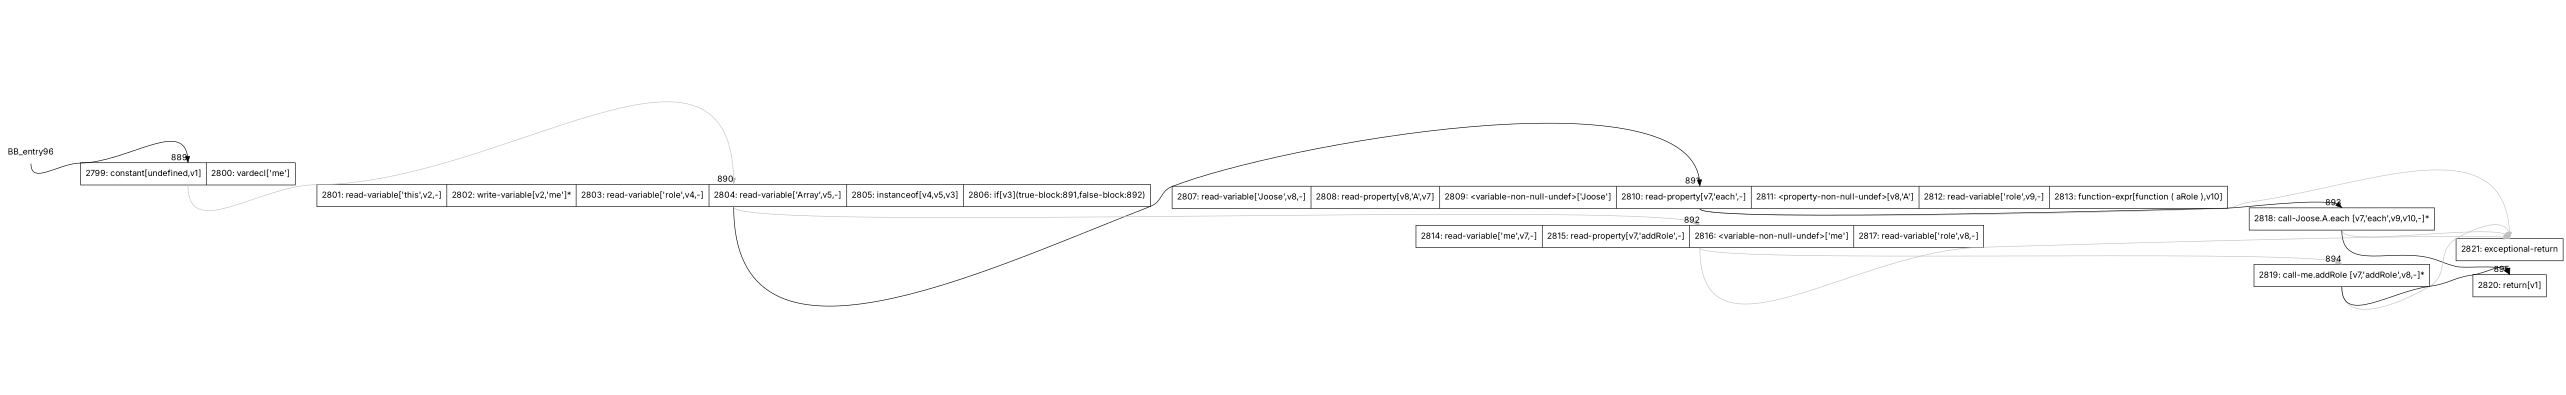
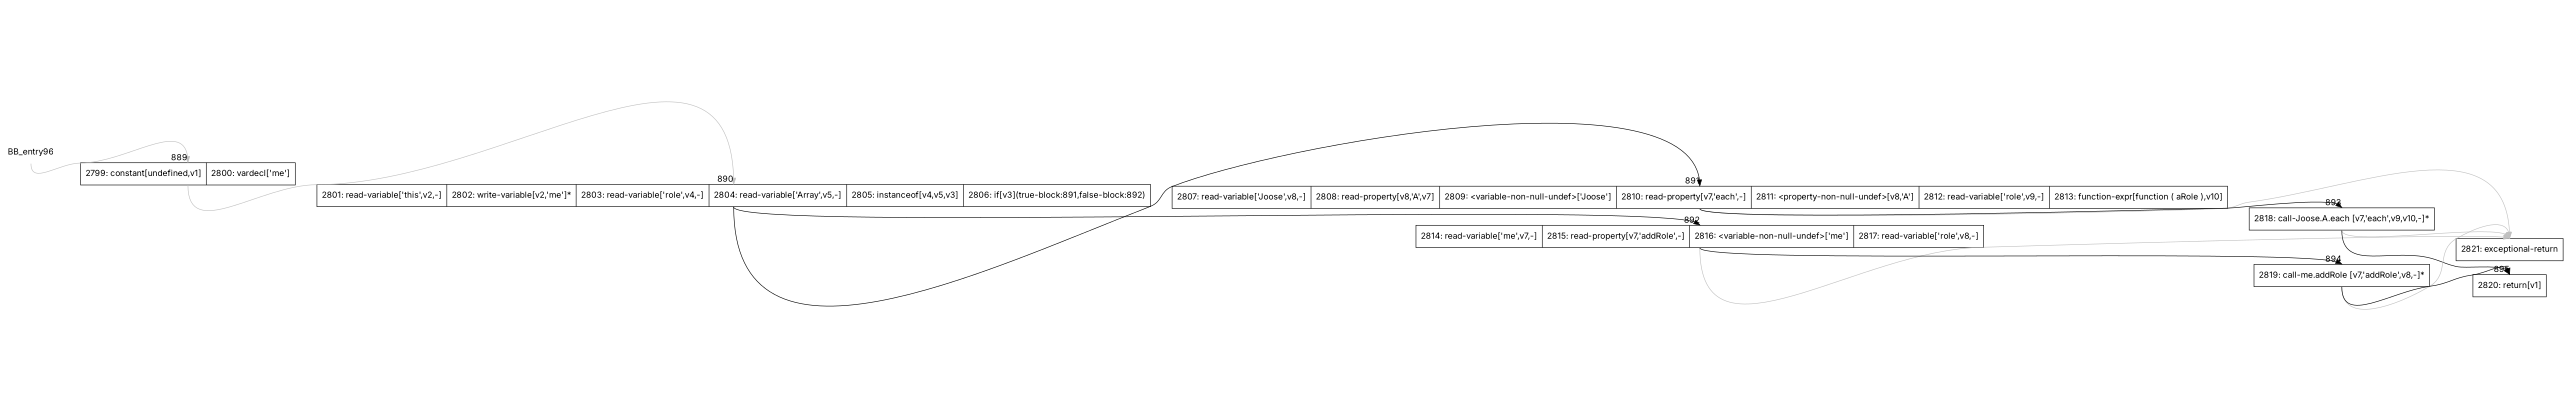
(110, 158) -> (110, 158)
(1214, 216) -> (1214, 216)
(2018, 256) -> (2018, 256)
